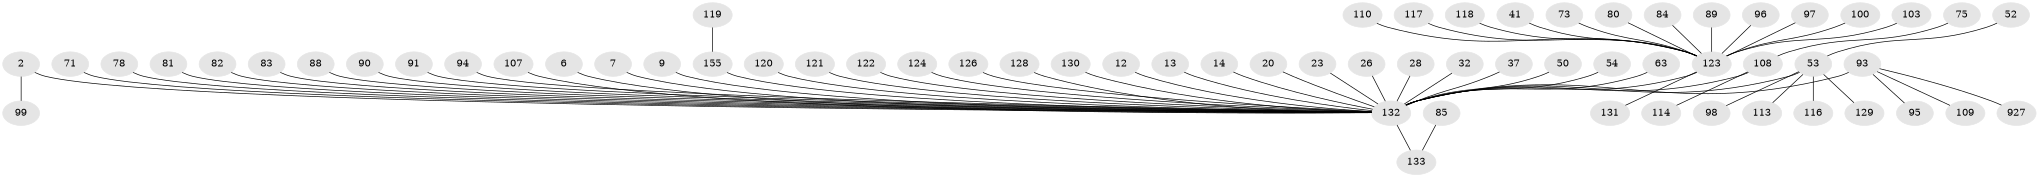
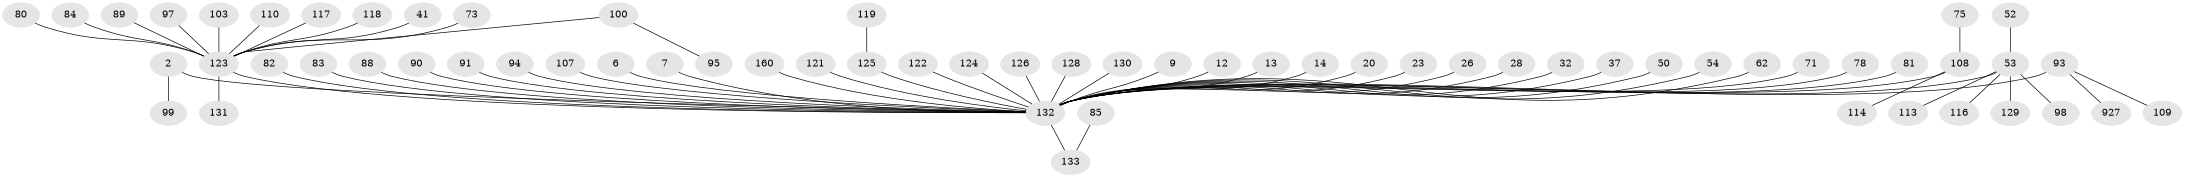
(1761, 15) -> none
(713, 64) -> (867, 64)
(764, 64) -> (764, 64)
(1661, 64) -> (1762, 64)
(1889, 89) -> (666, 40)
